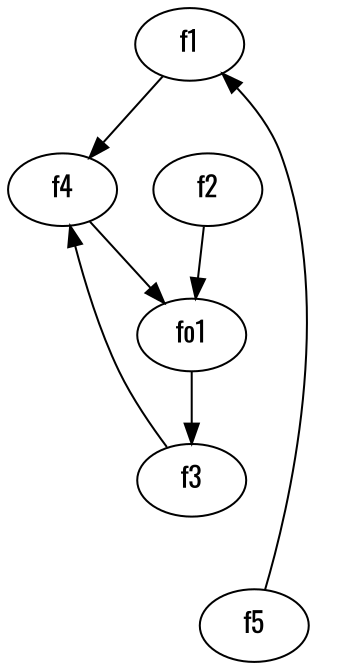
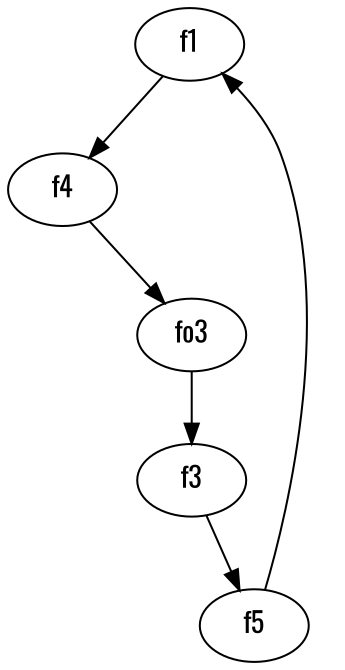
(208, 190) -> none
(192, 335) -> (192, 335)
(110, 351) -> (219, 544)
